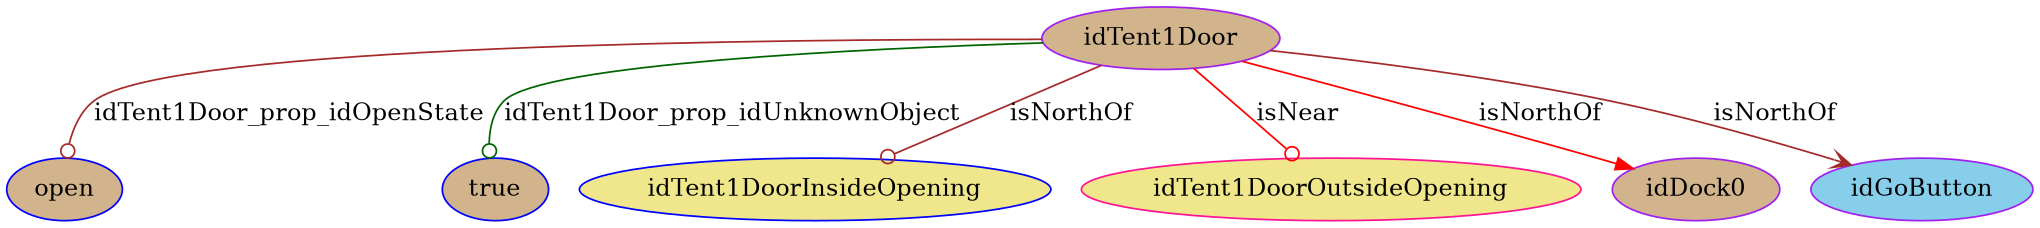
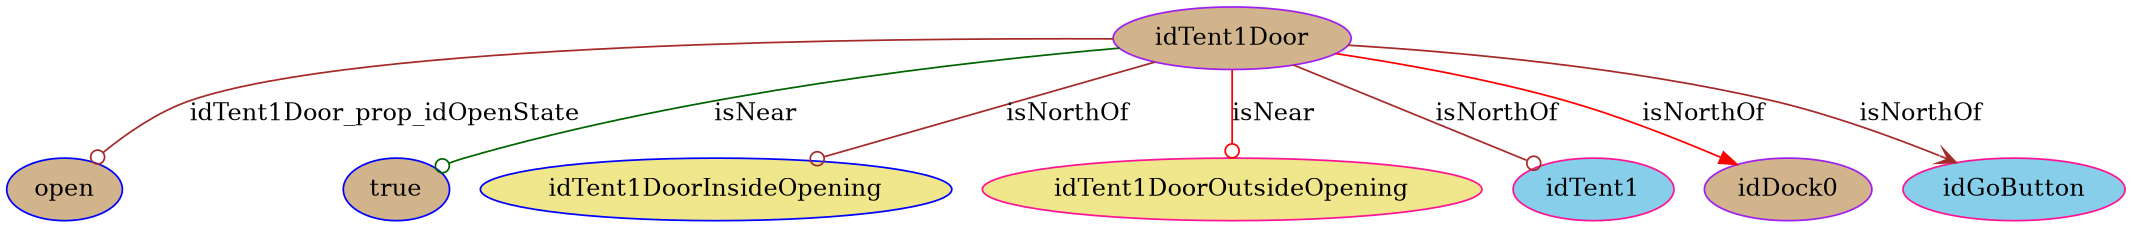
(733, 114) -> (756, 114)
none -> (1594, 189)
(1922, 189) -> (2014, 189)
